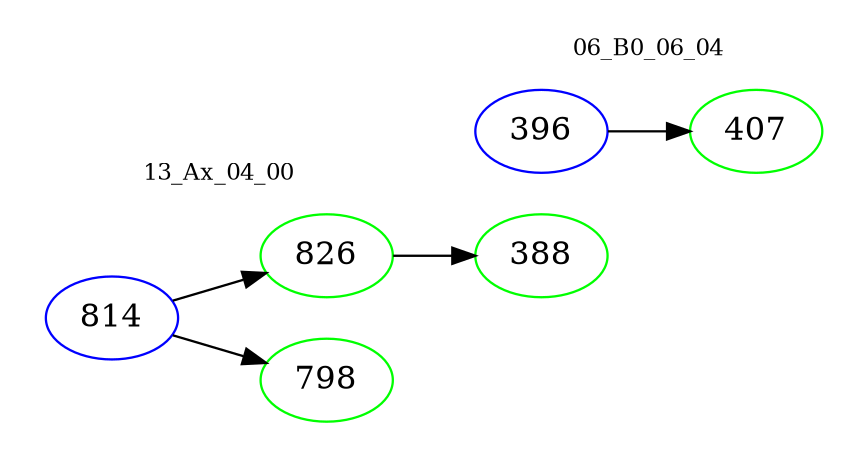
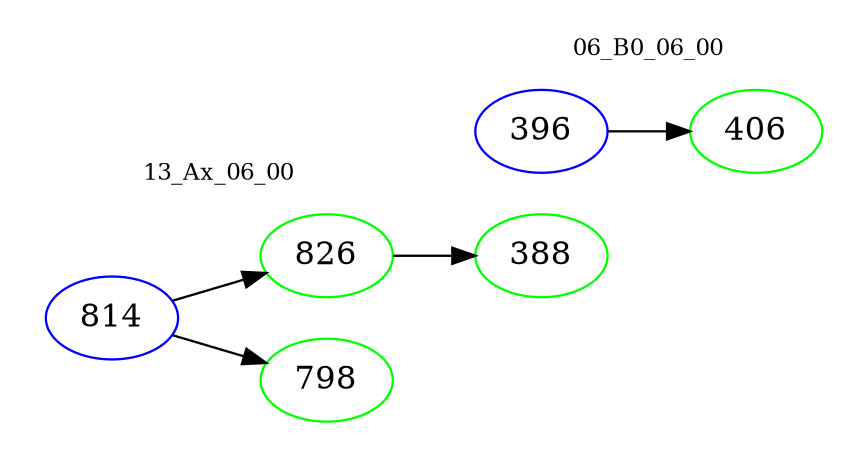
(649, 50) -> (649, 50)
(756, 131) -> (756, 131)
(219, 174) -> (219, 174)
